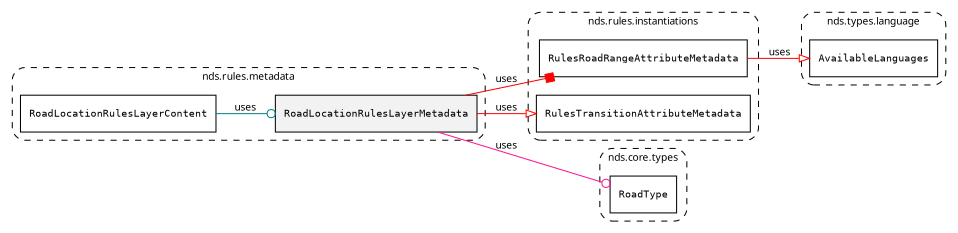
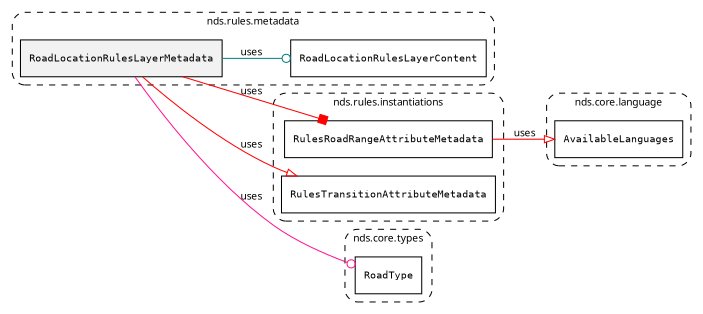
(874, 22) -> (619, 103)
(242, 114) -> (252, 58)
